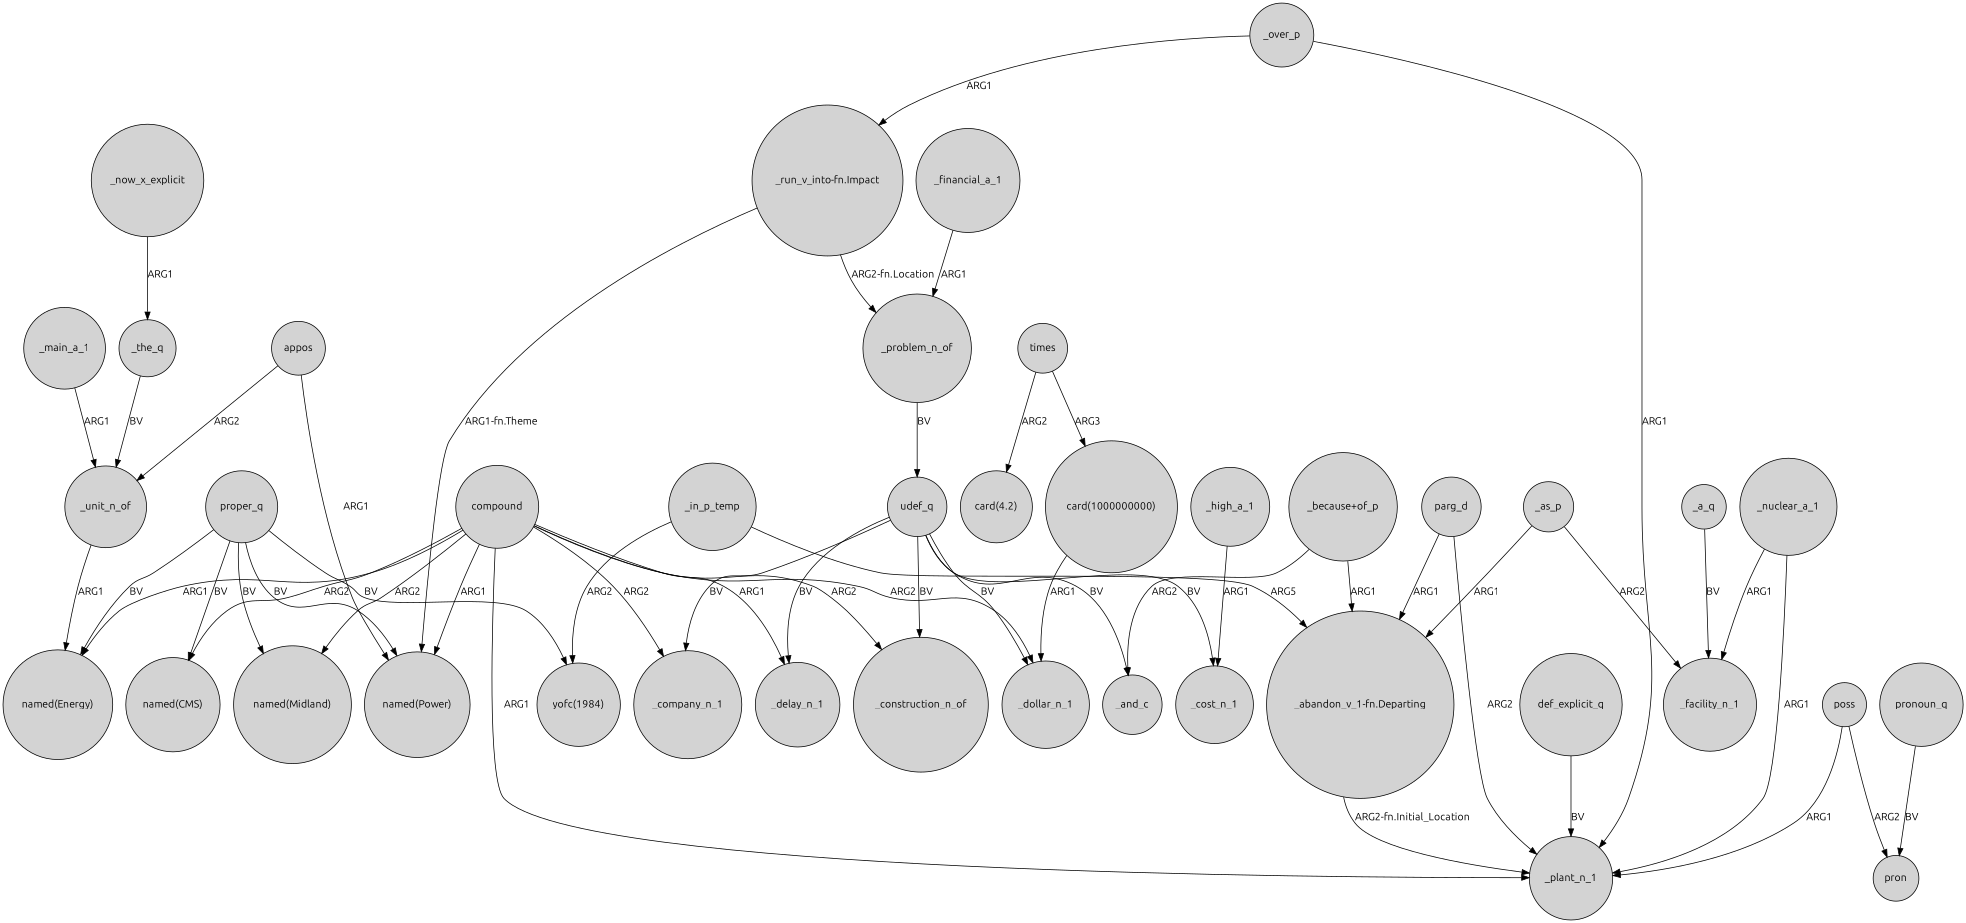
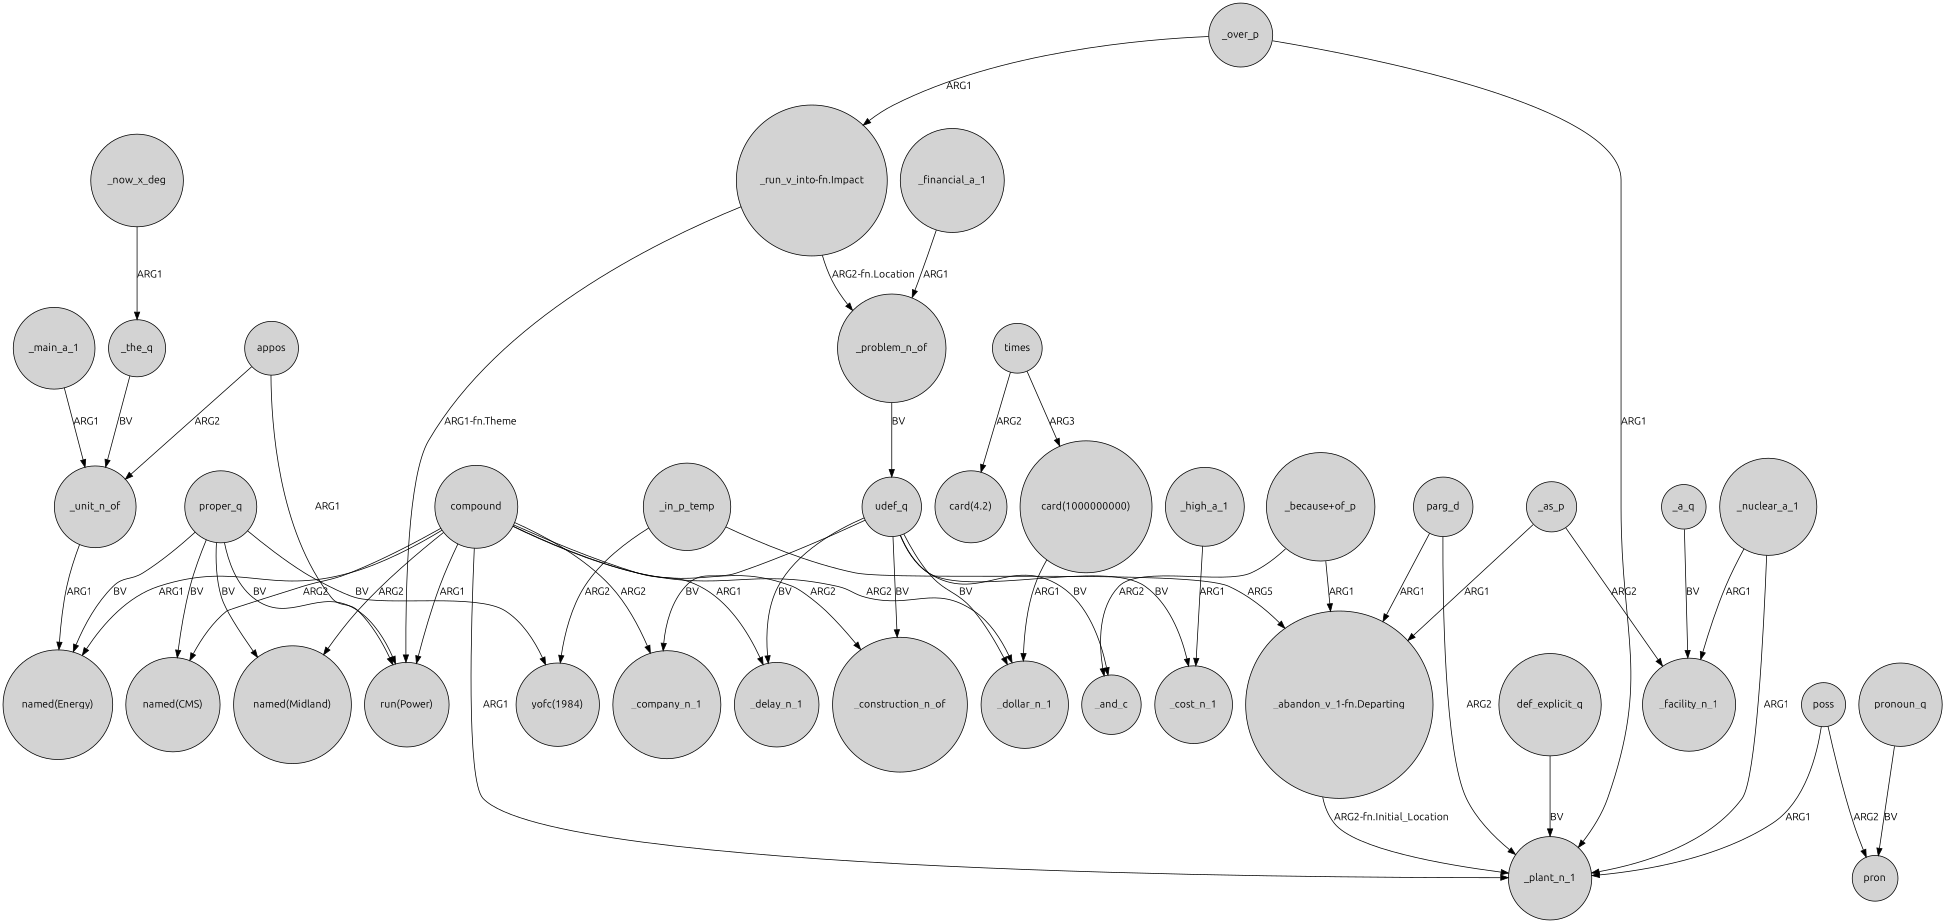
(148, 180) -> (137, 180)
(417, 705) -> (407, 705)
